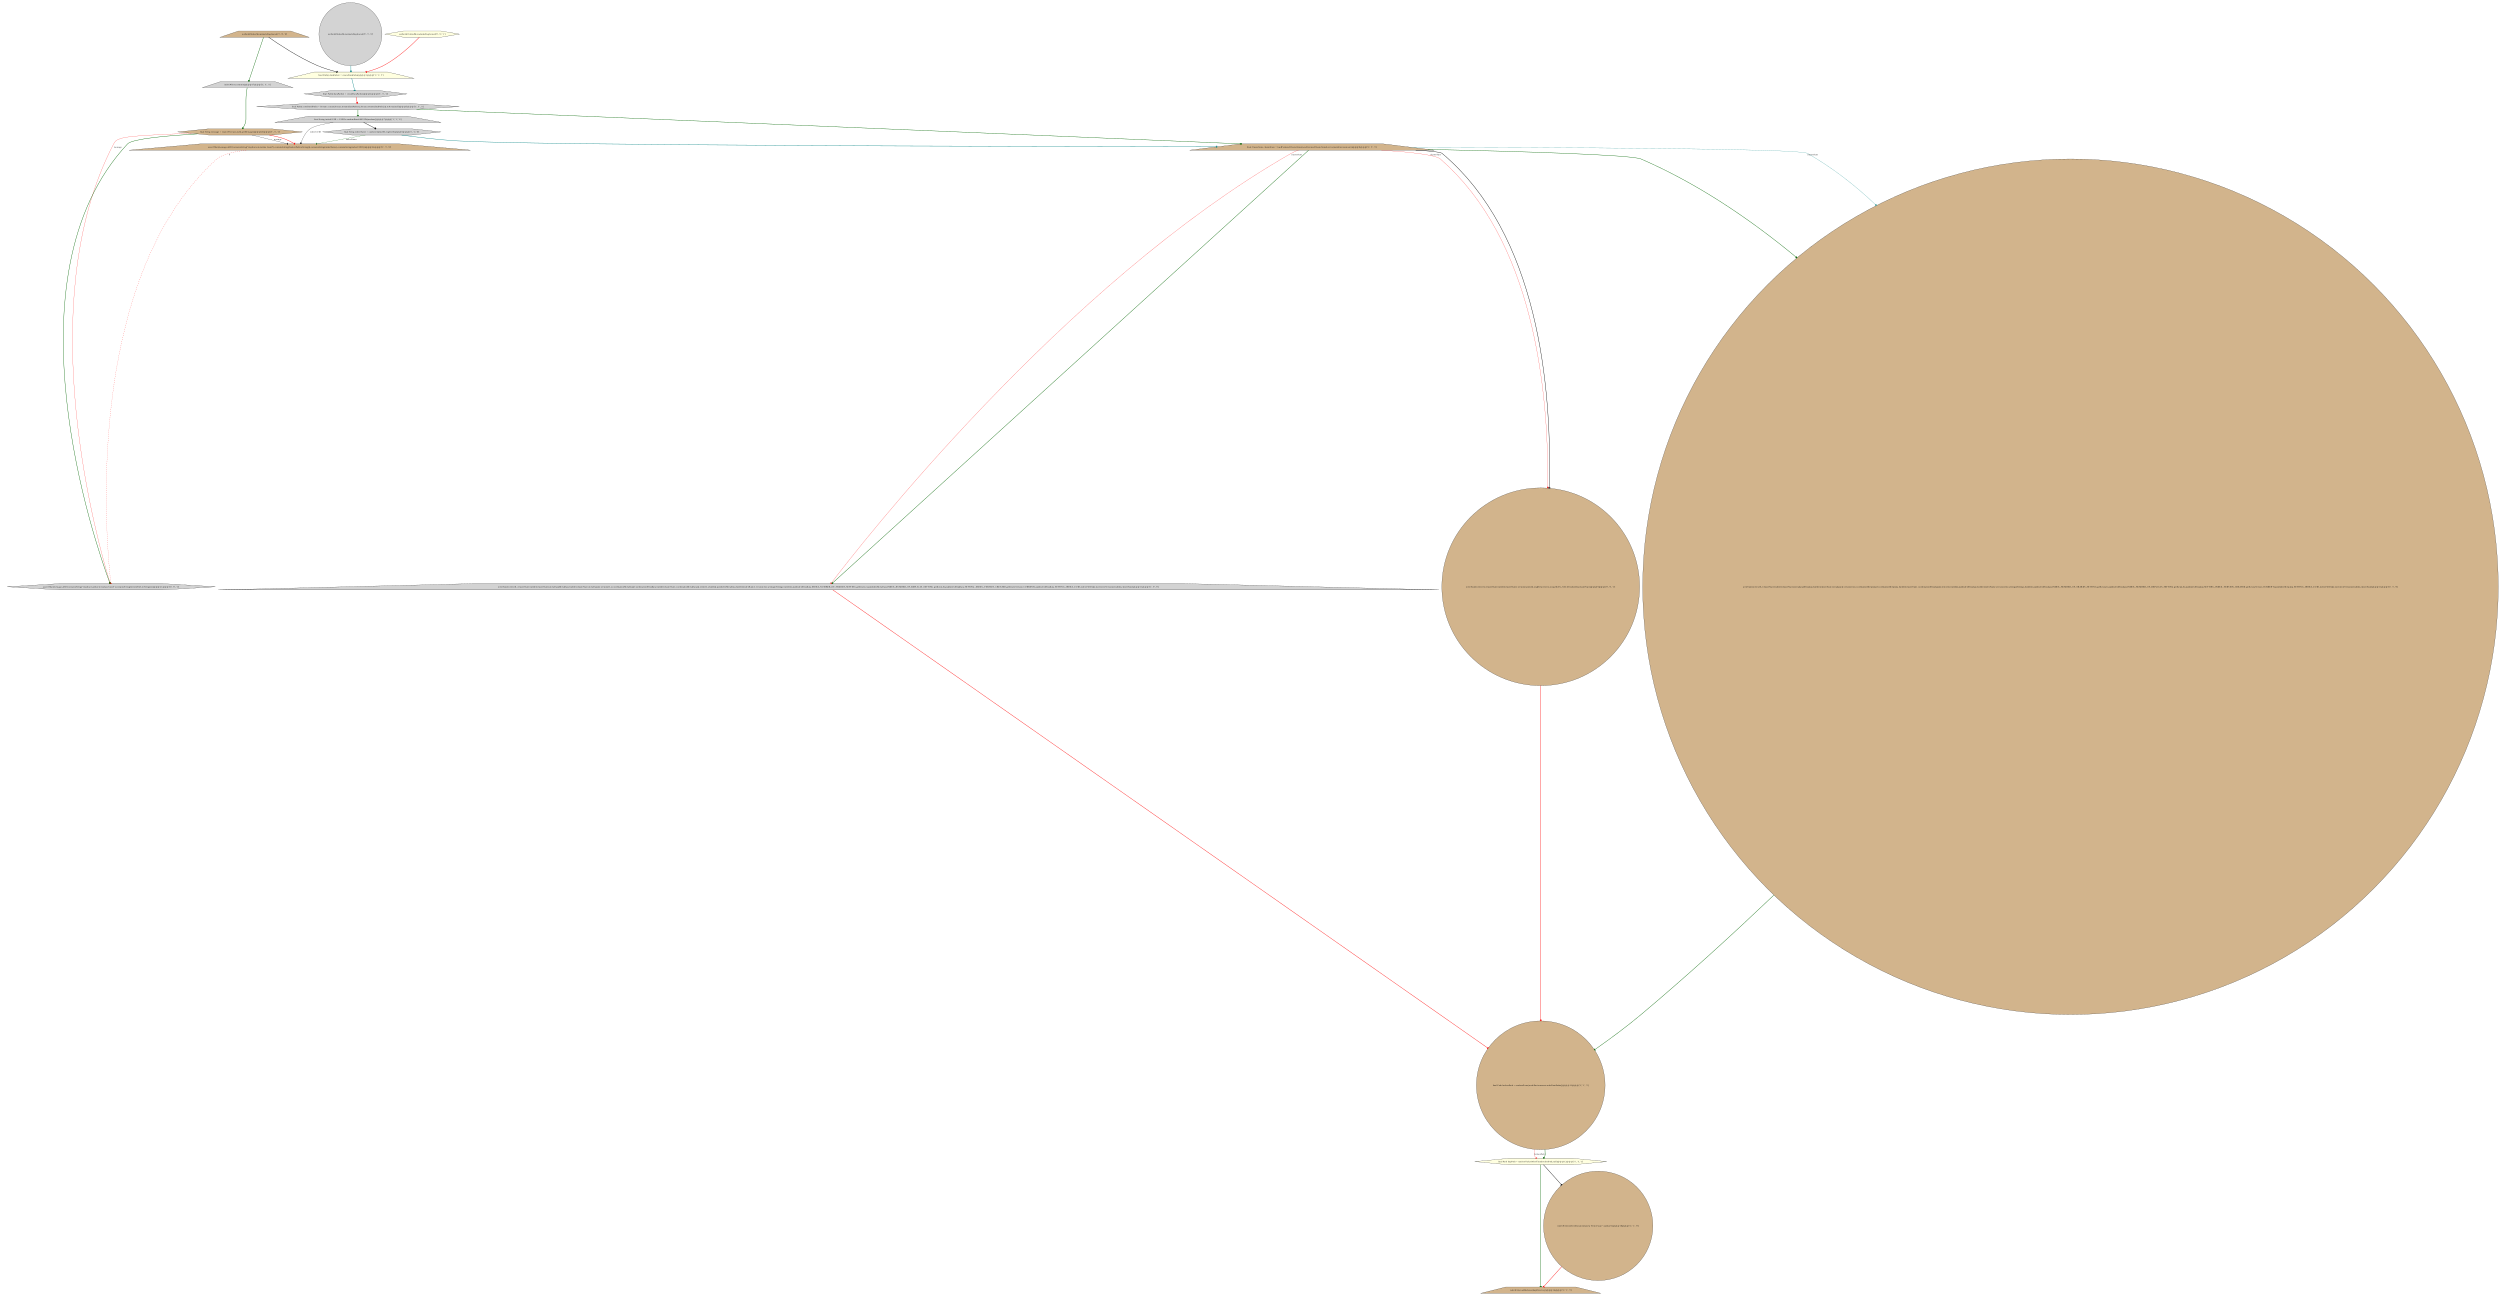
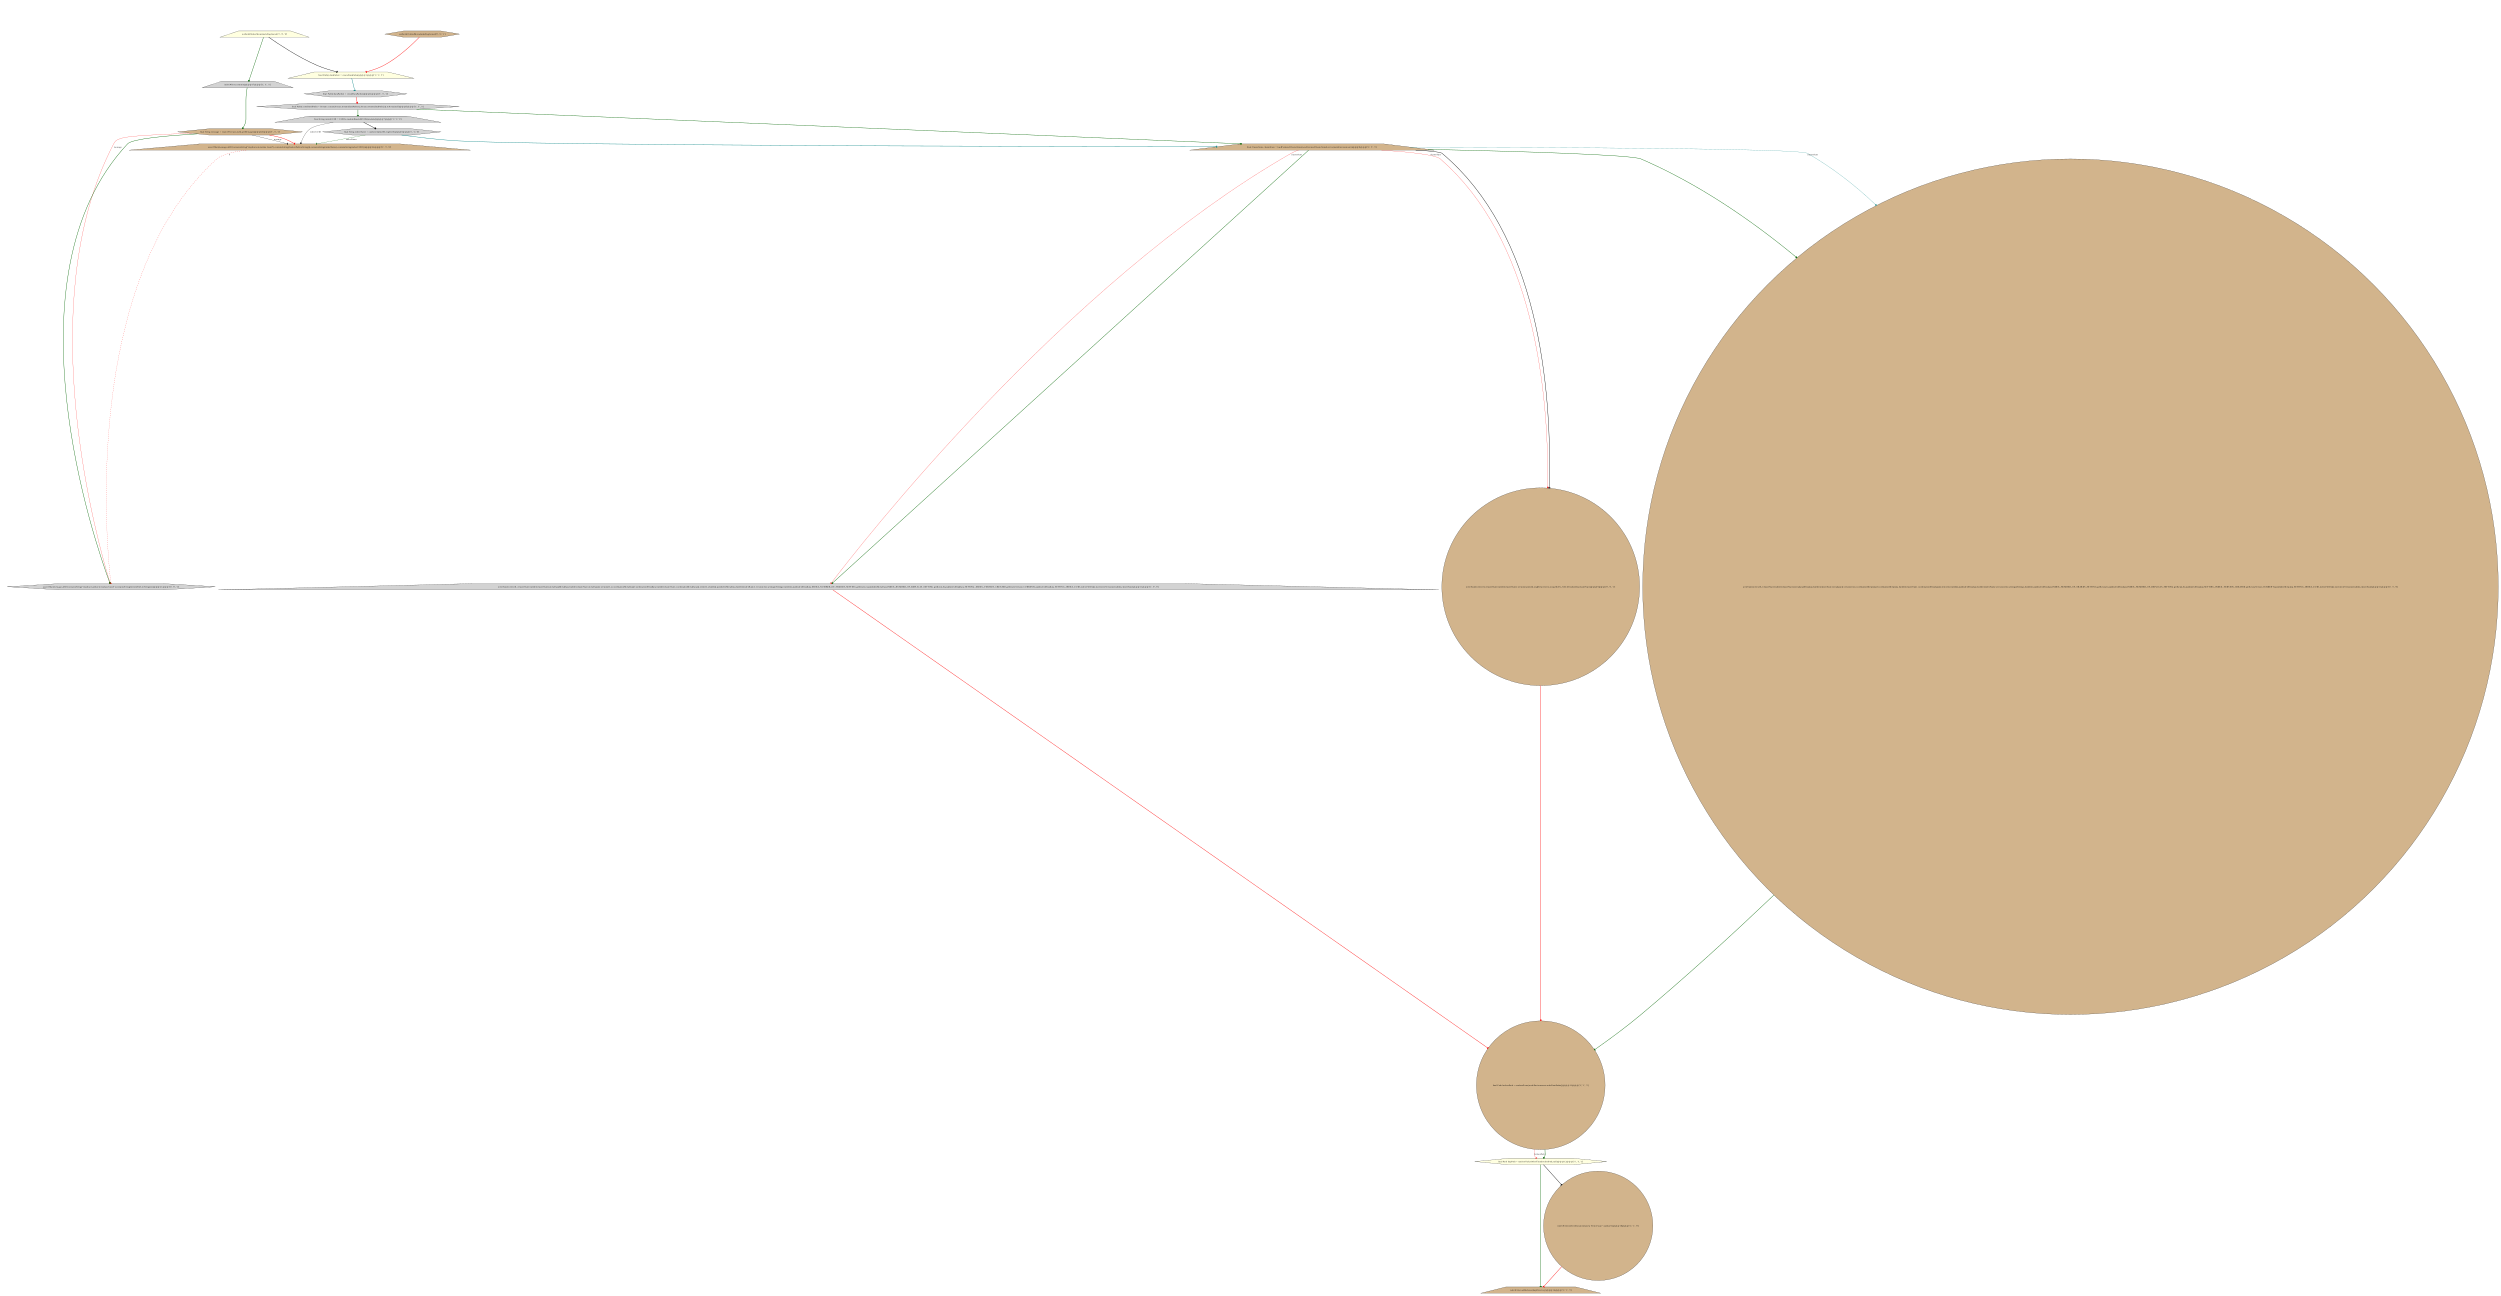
(265, 34) -> (265, 34)
(350, 34) -> none
(422, 34) -> (422, 34)
